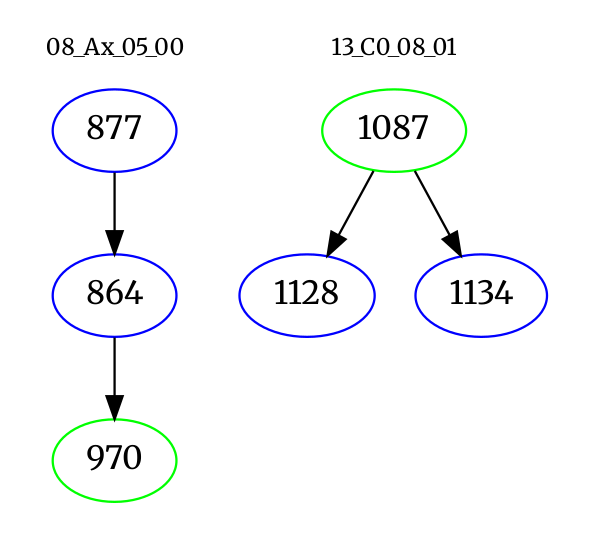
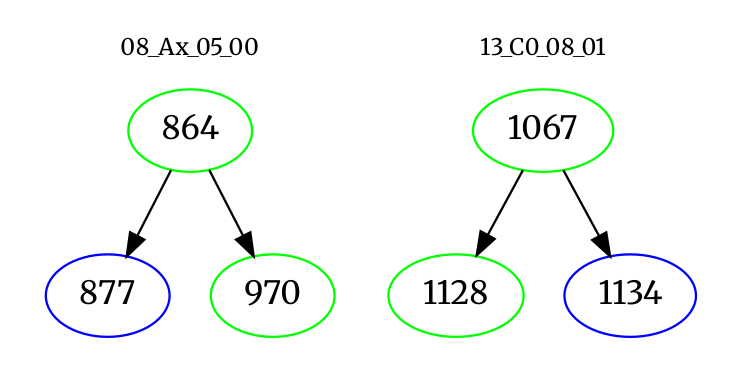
(394, 131) -> (543, 131)
(115, 202) -> (154, 203)
(115, 296) -> (190, 131)
(307, 296) -> (456, 296)
